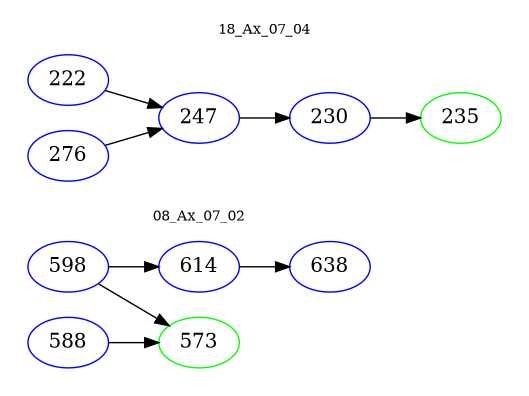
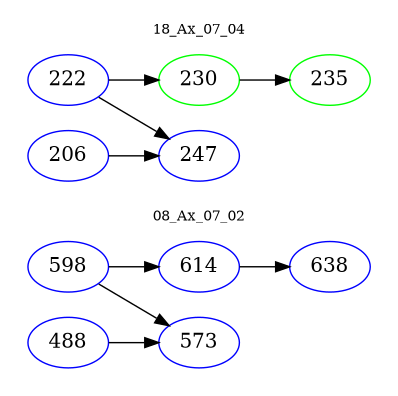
(258, 118) -> (127, 80)
(330, 118) -> (199, 80)
(68, 156) -> (68, 156)
(68, 343) -> (68, 343)
(199, 343) -> (199, 343)
